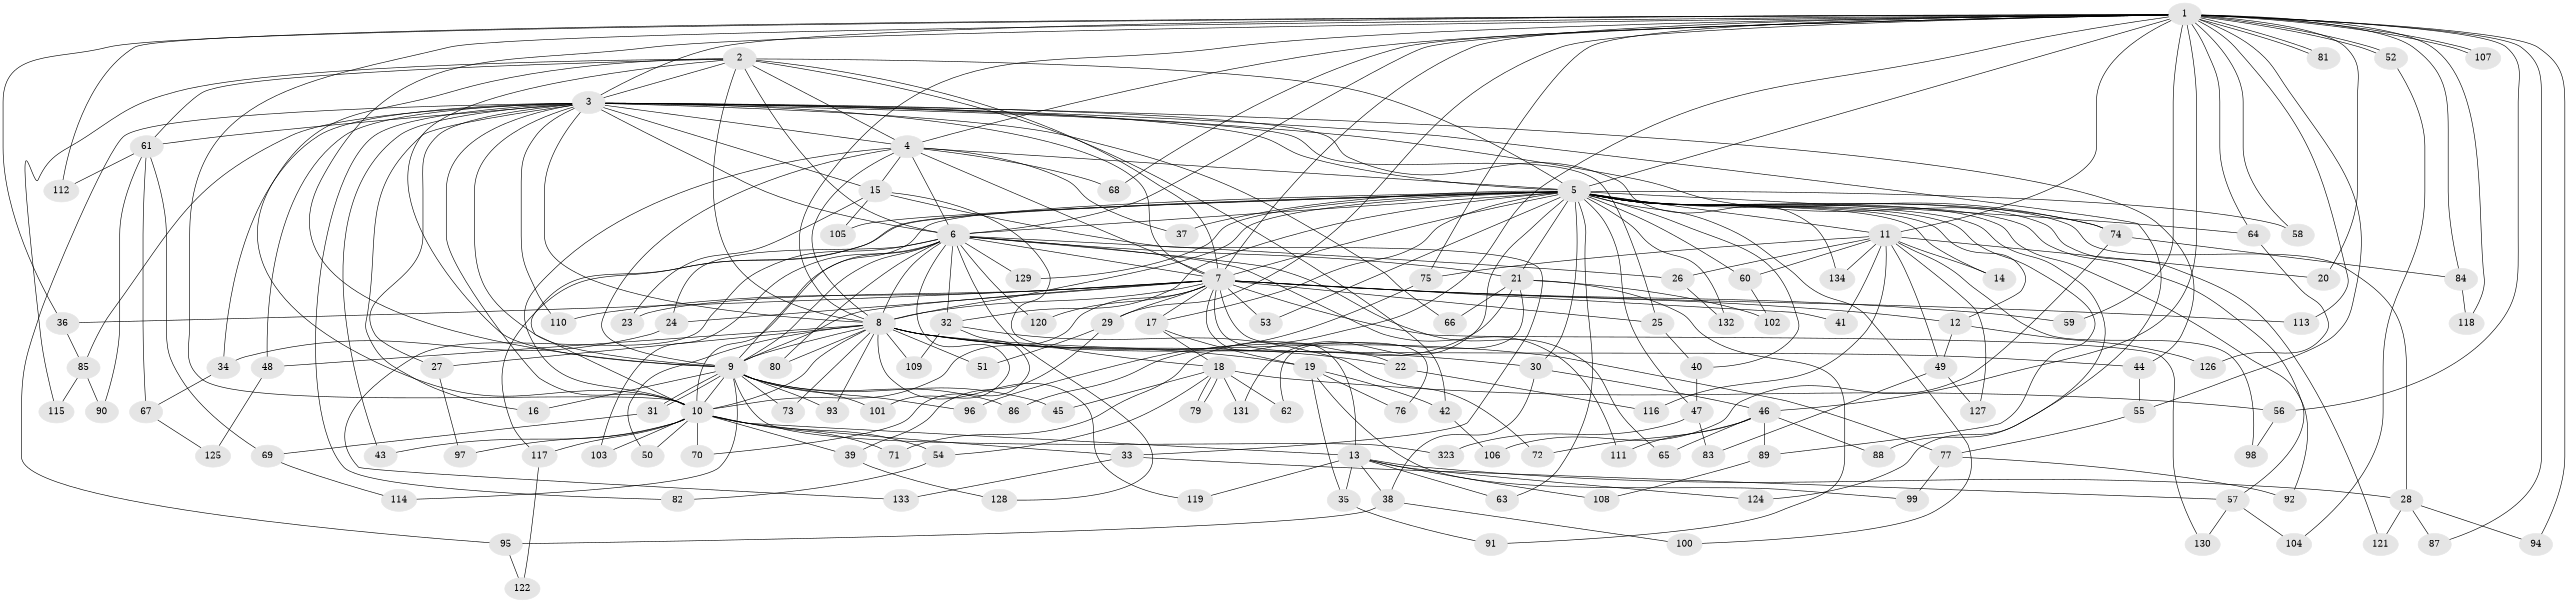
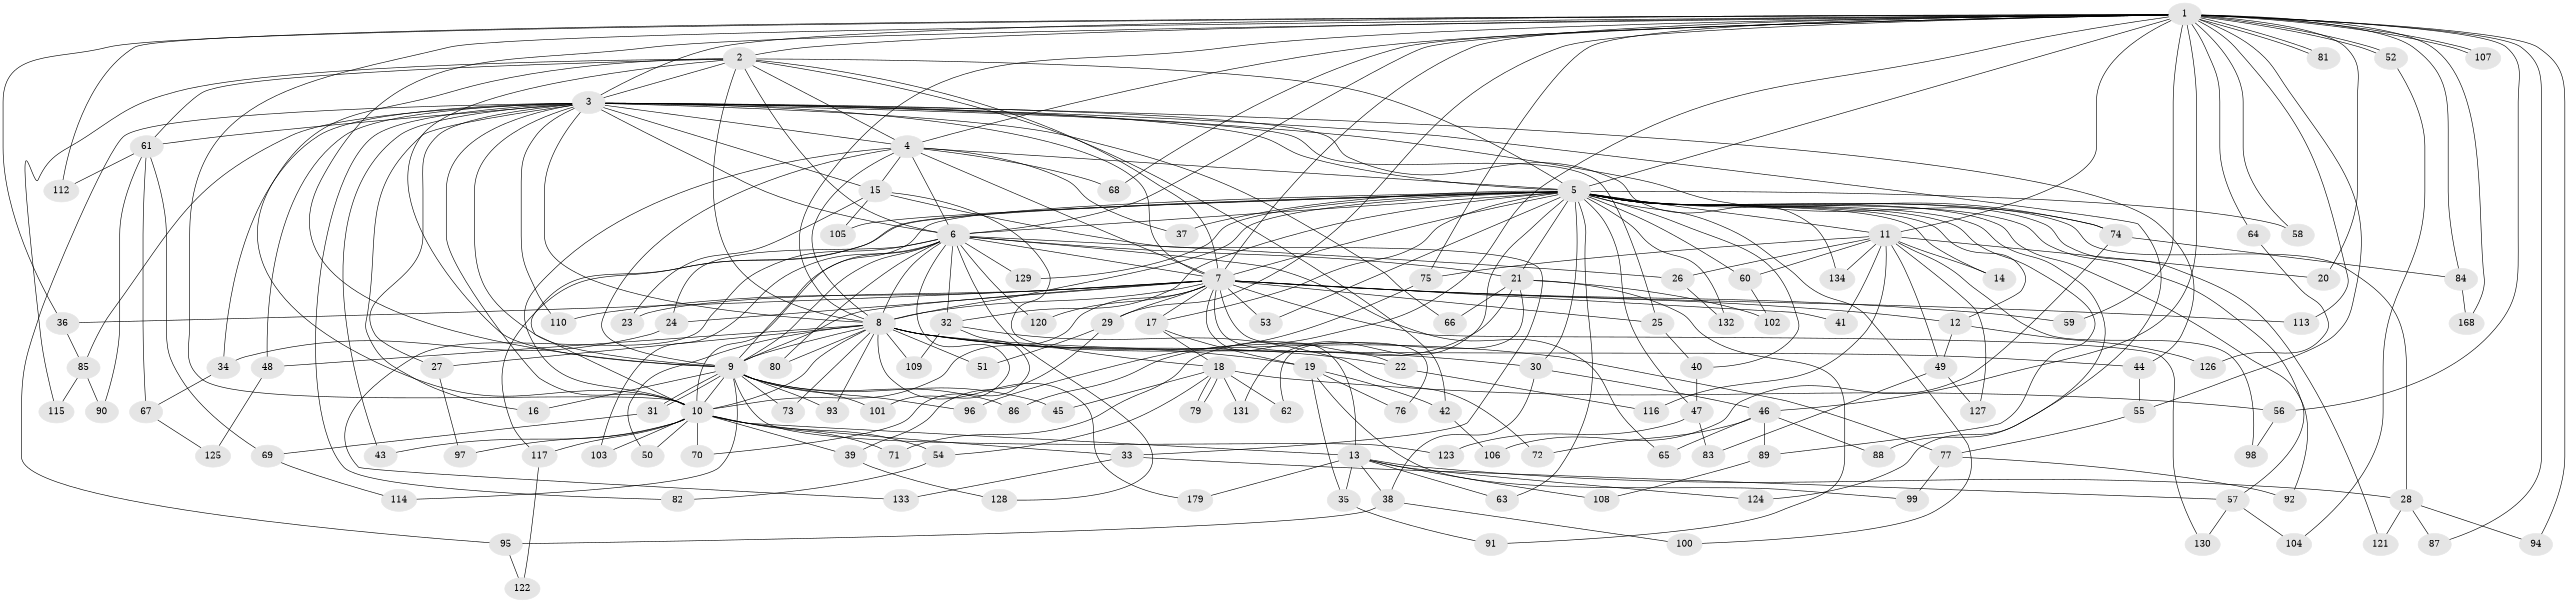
none -> (1461, 24)
(1752, 200) -> none
(2467, 324) -> (2467, 324)
(1446, 456) -> (1446, 456)
(1619, 456) -> none
(1195, 500) -> (1195, 500)
